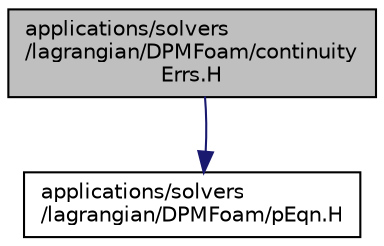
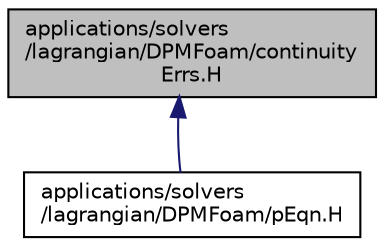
(206, 124) -> (178, 145)
